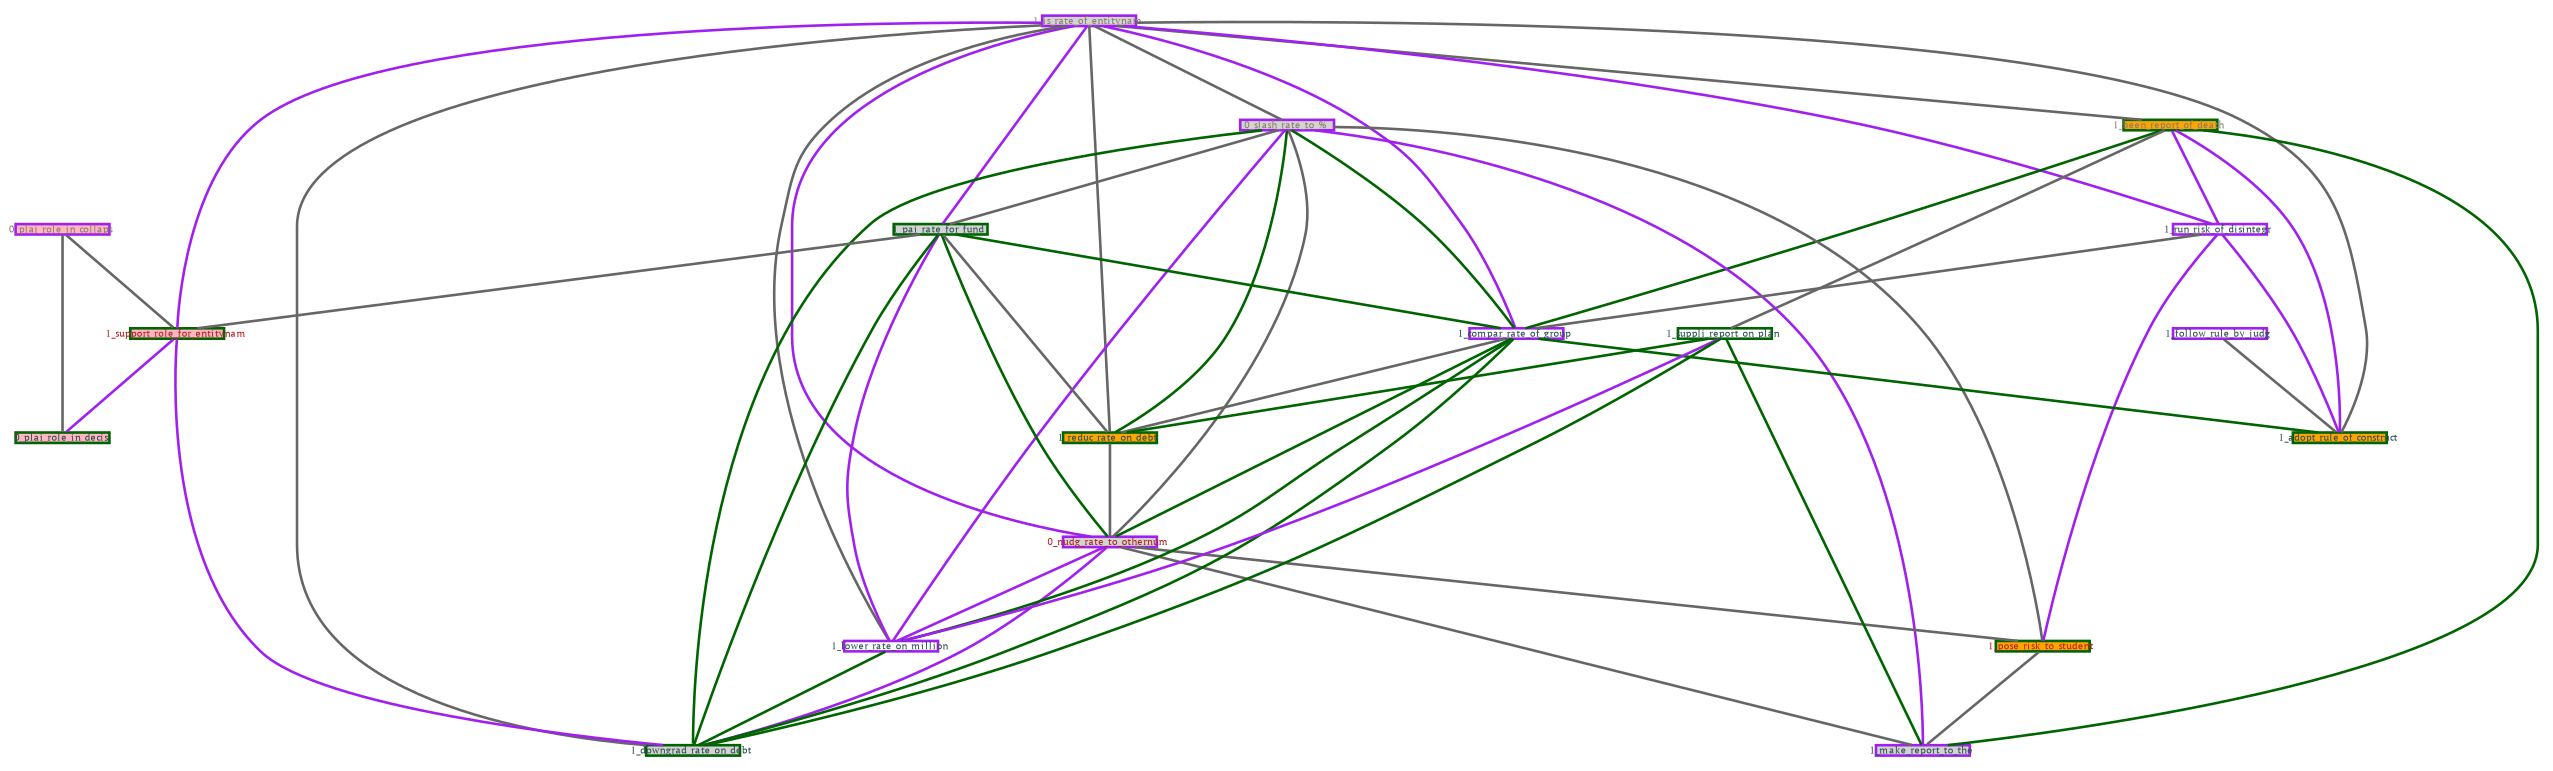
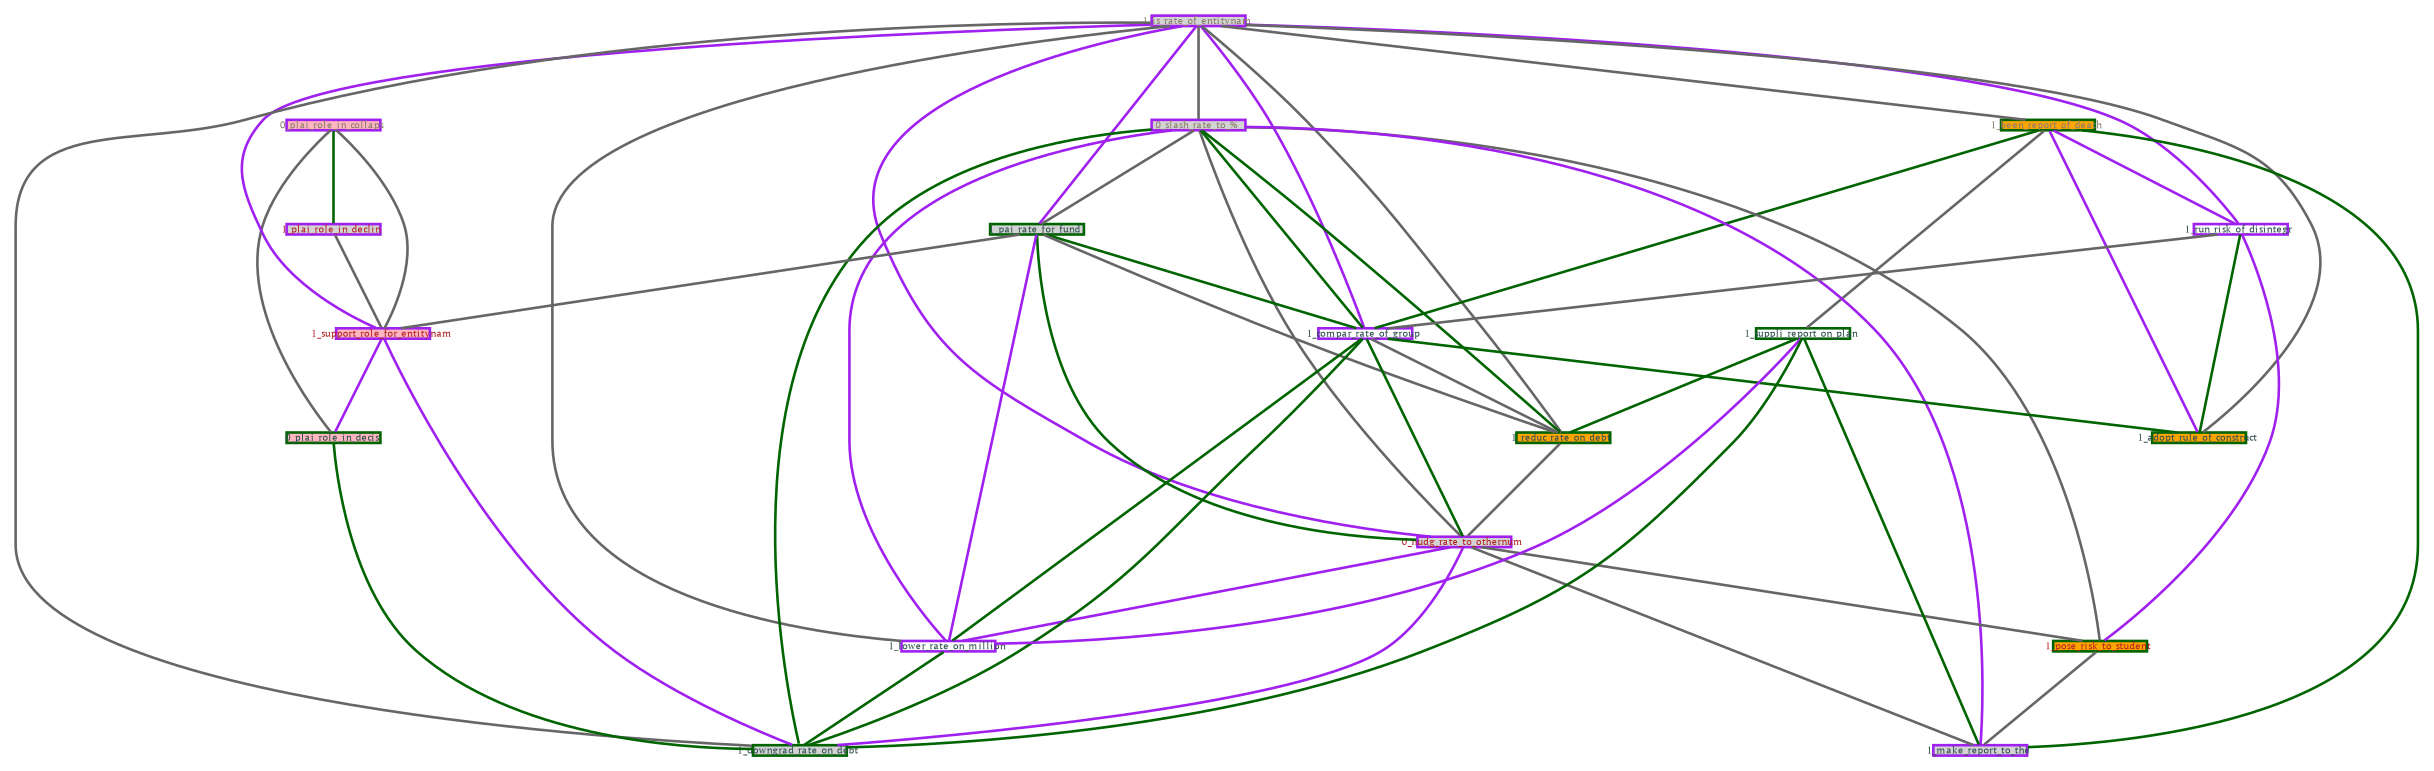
none -> (334, 229)
(2290, 328) -> (2220, 333)
(177, 334) -> (383, 334)
(2220, 334) -> none
(792, 494) -> (470, 687)
